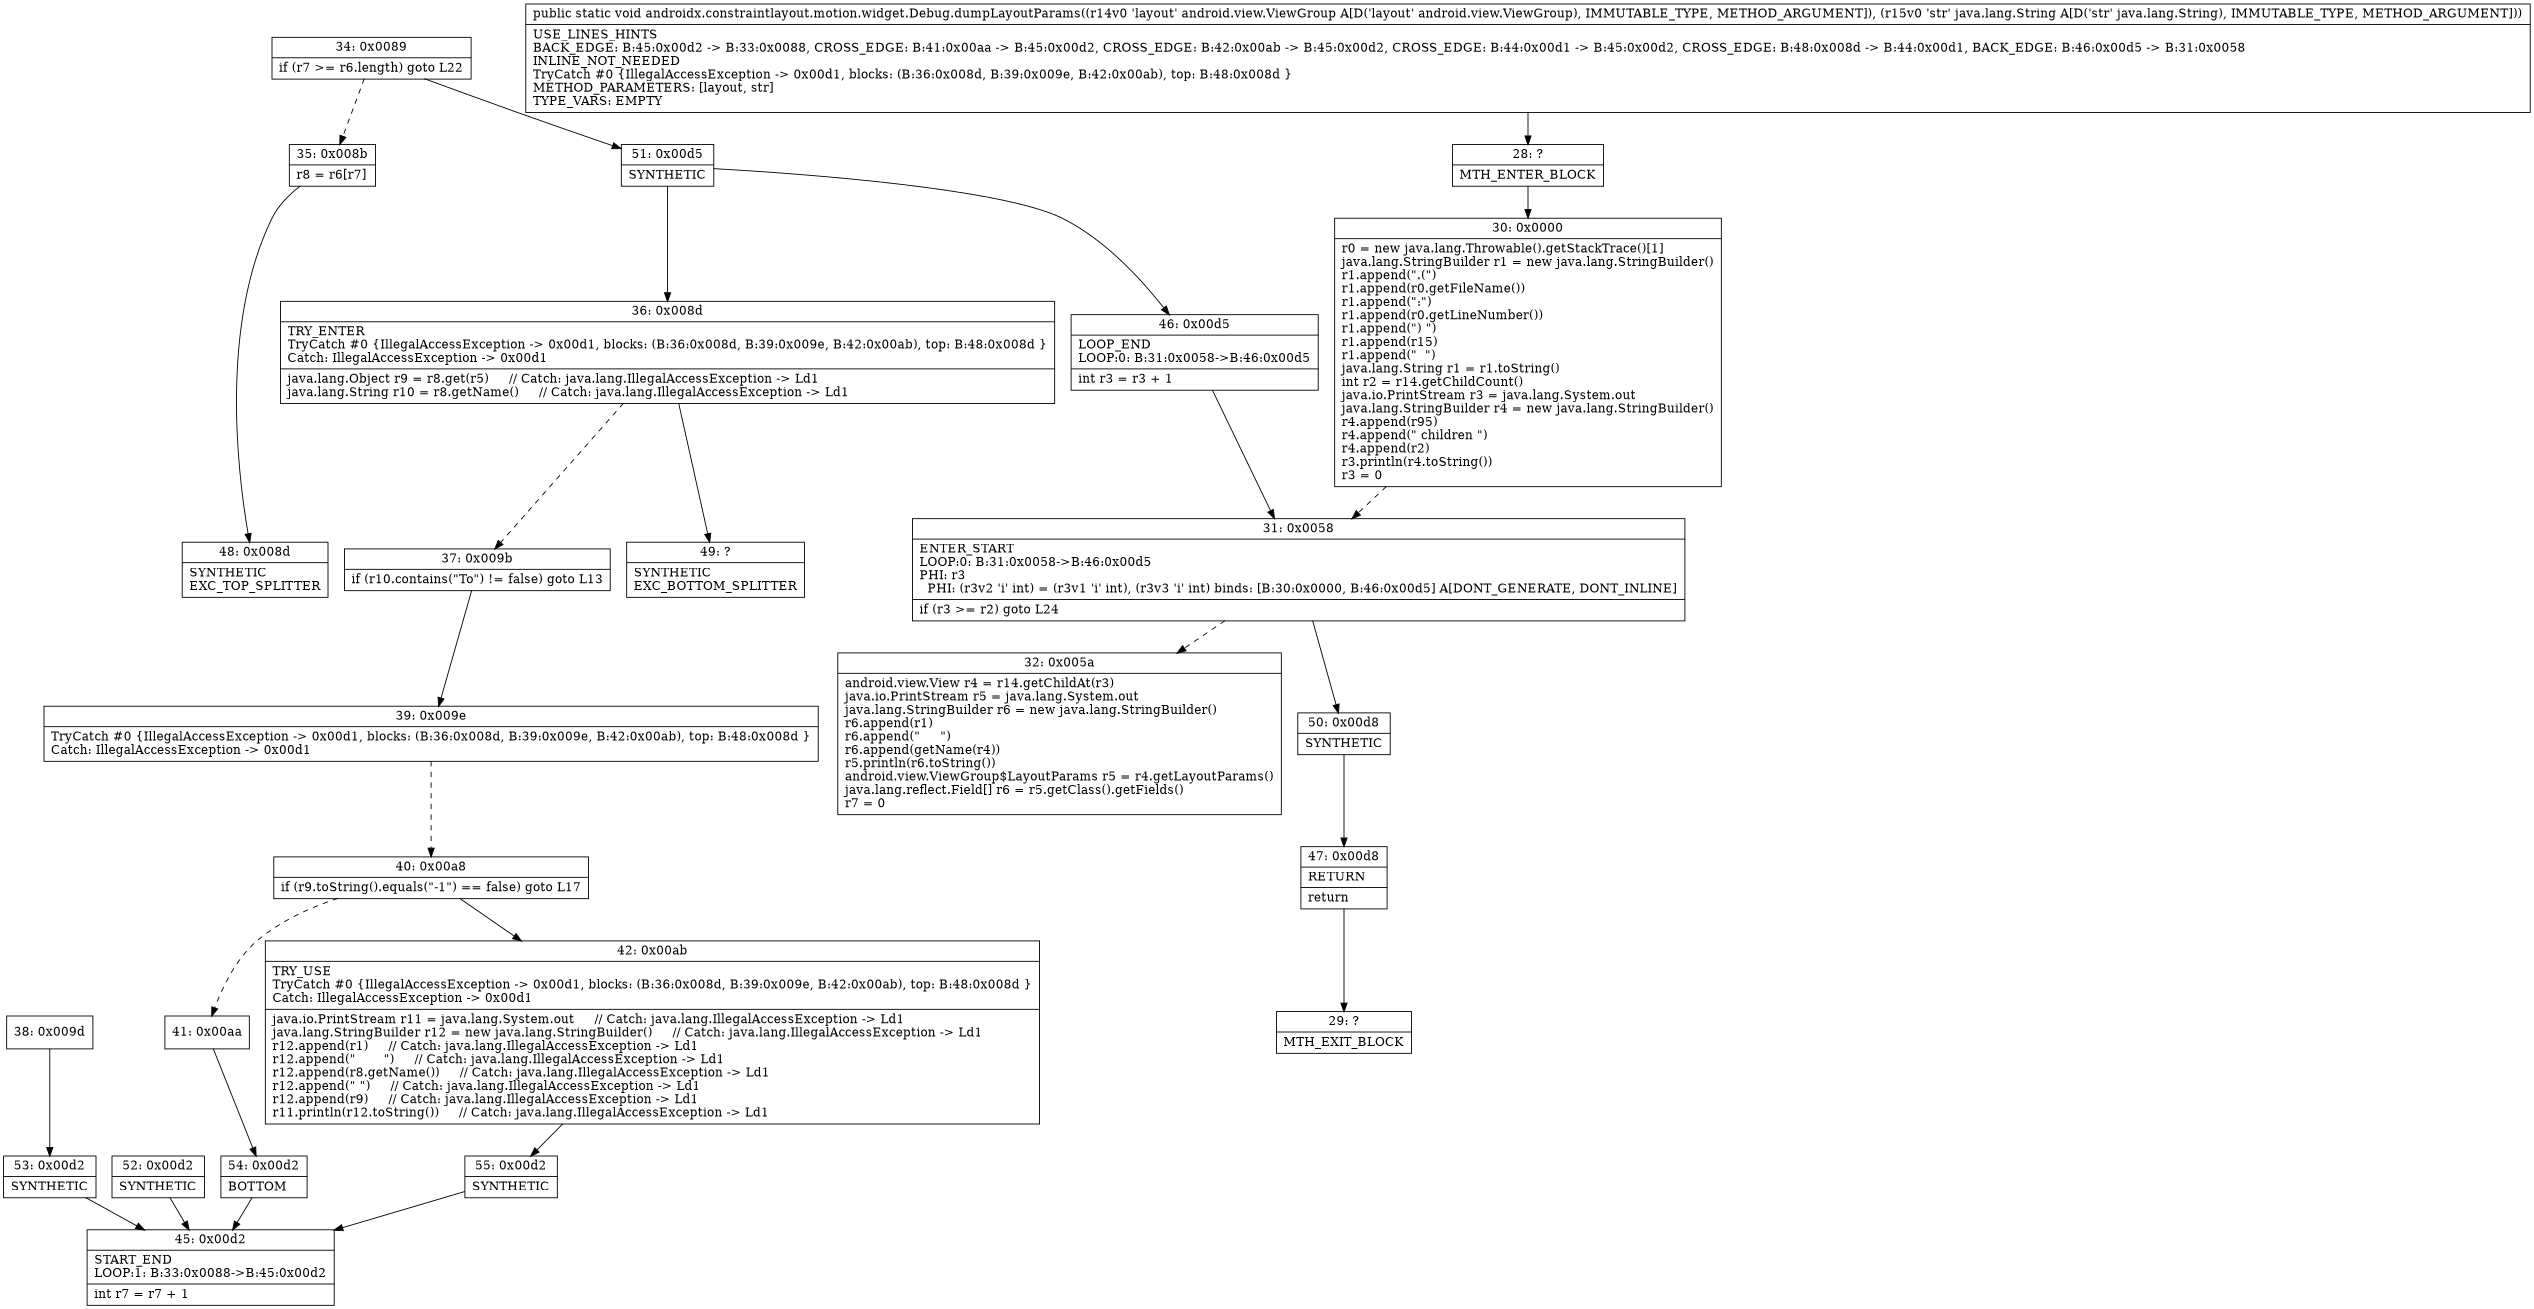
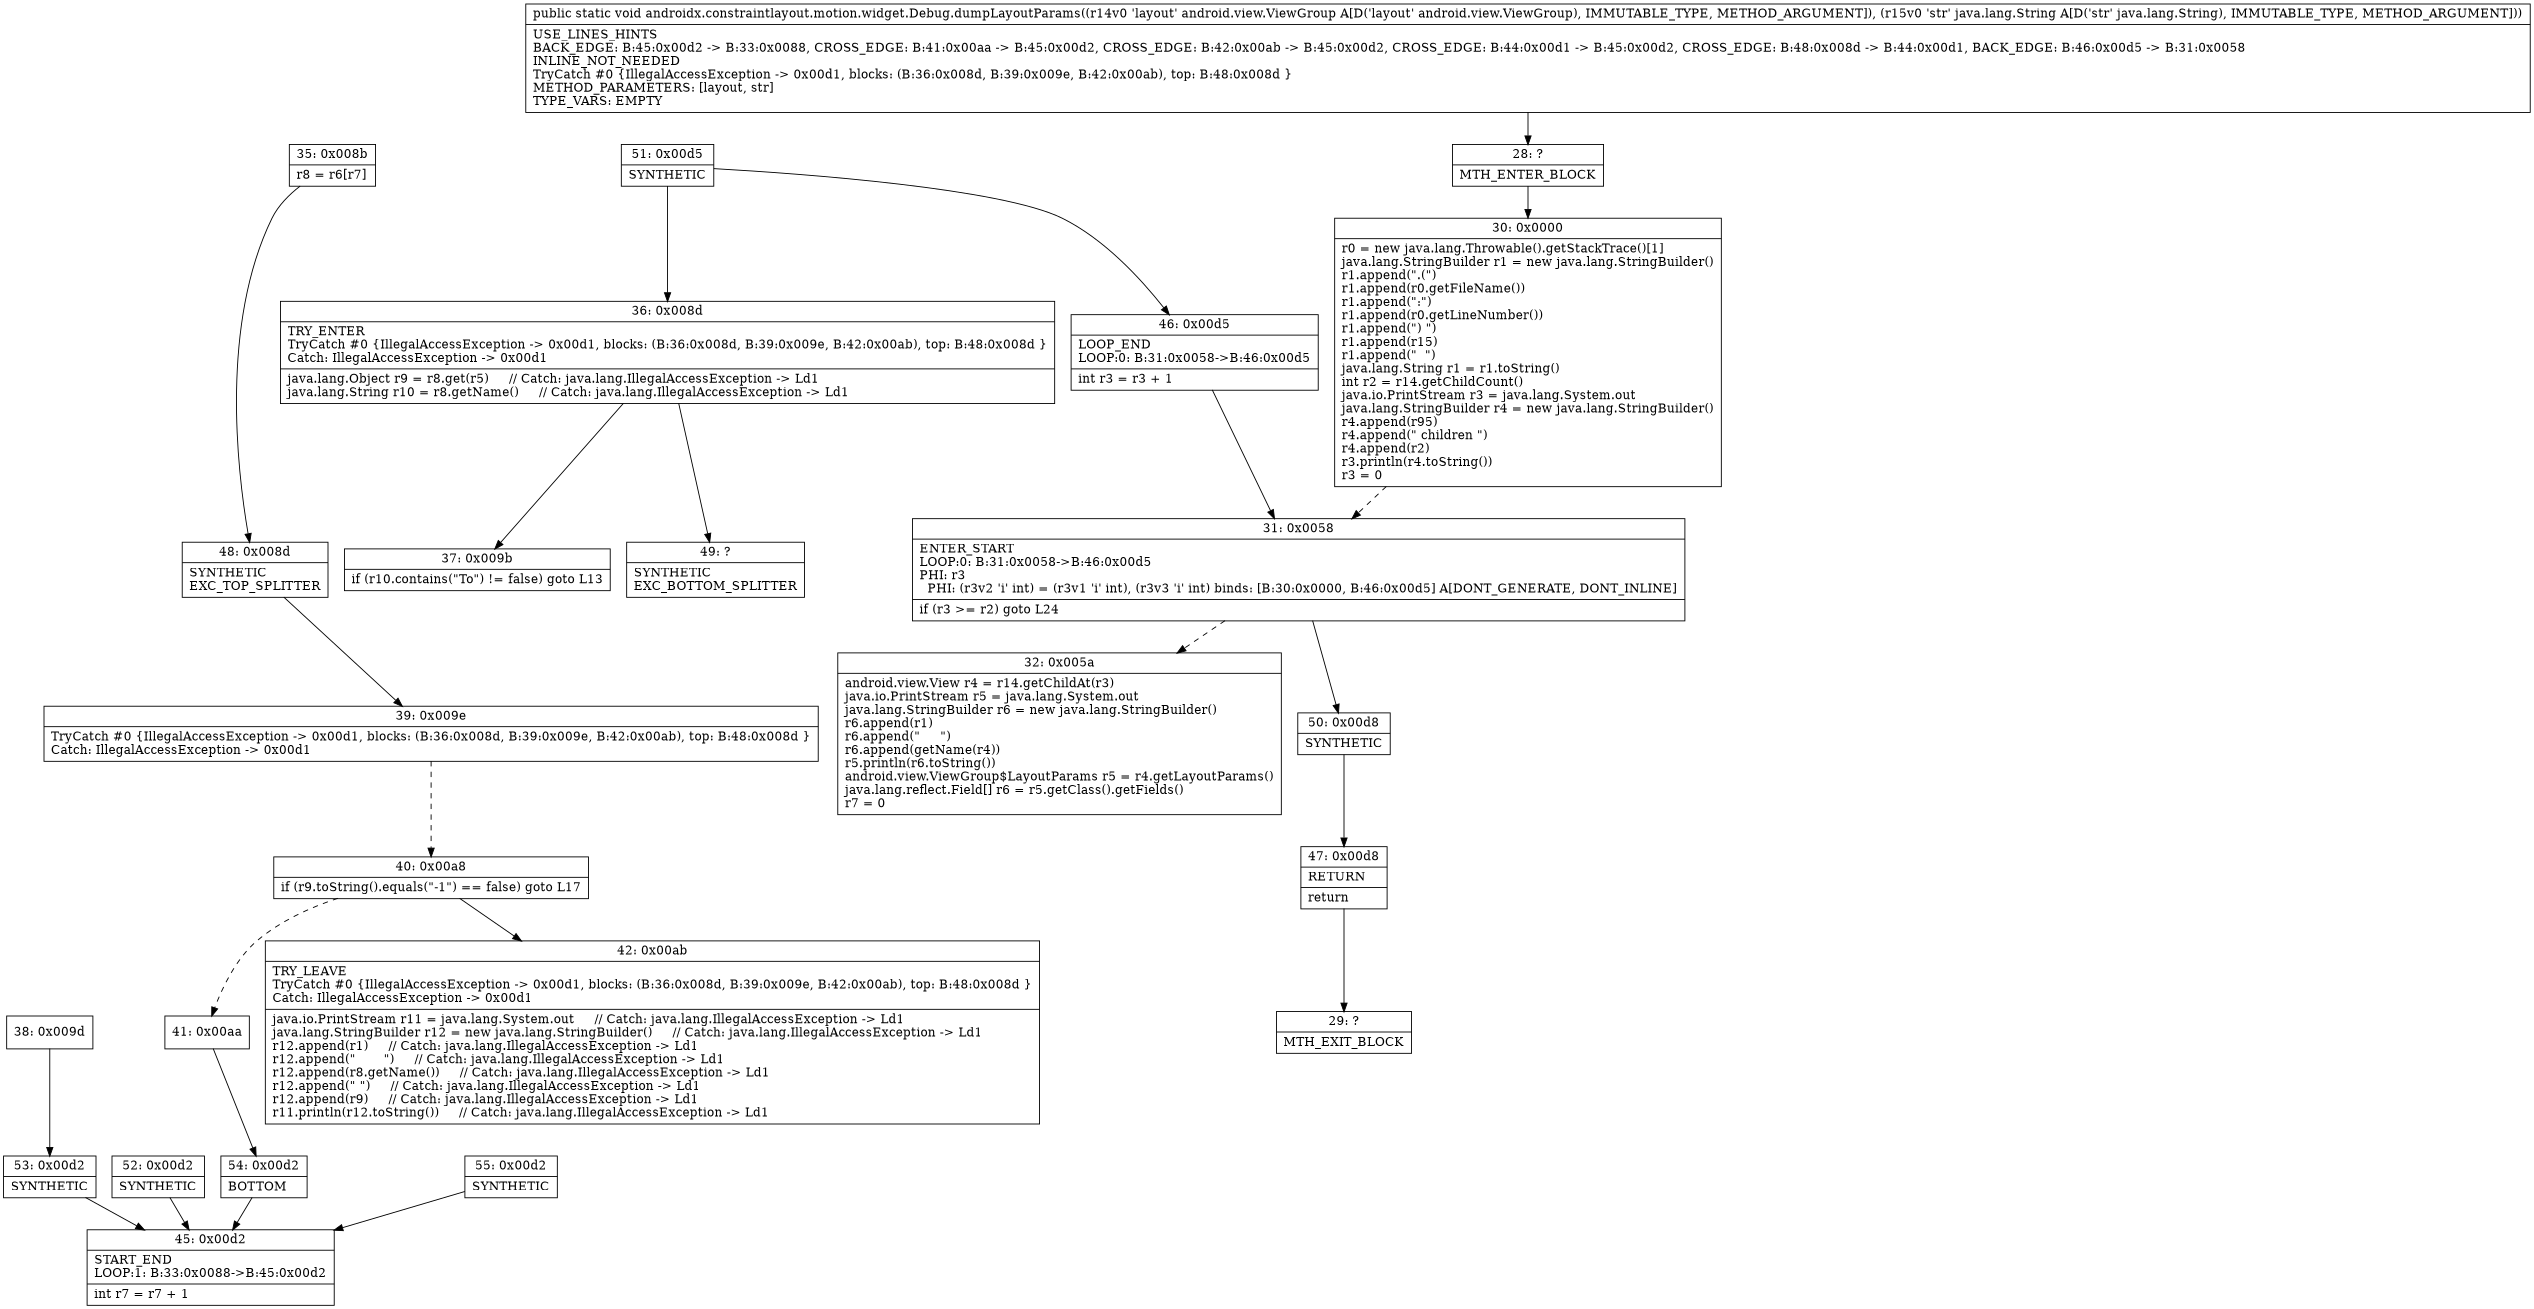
(372, 58) -> none
(562, 473) -> (562, 473)
(456, 644) -> (340, 649)
(302, 972) -> (310, 972)
(550, 1137) -> none
